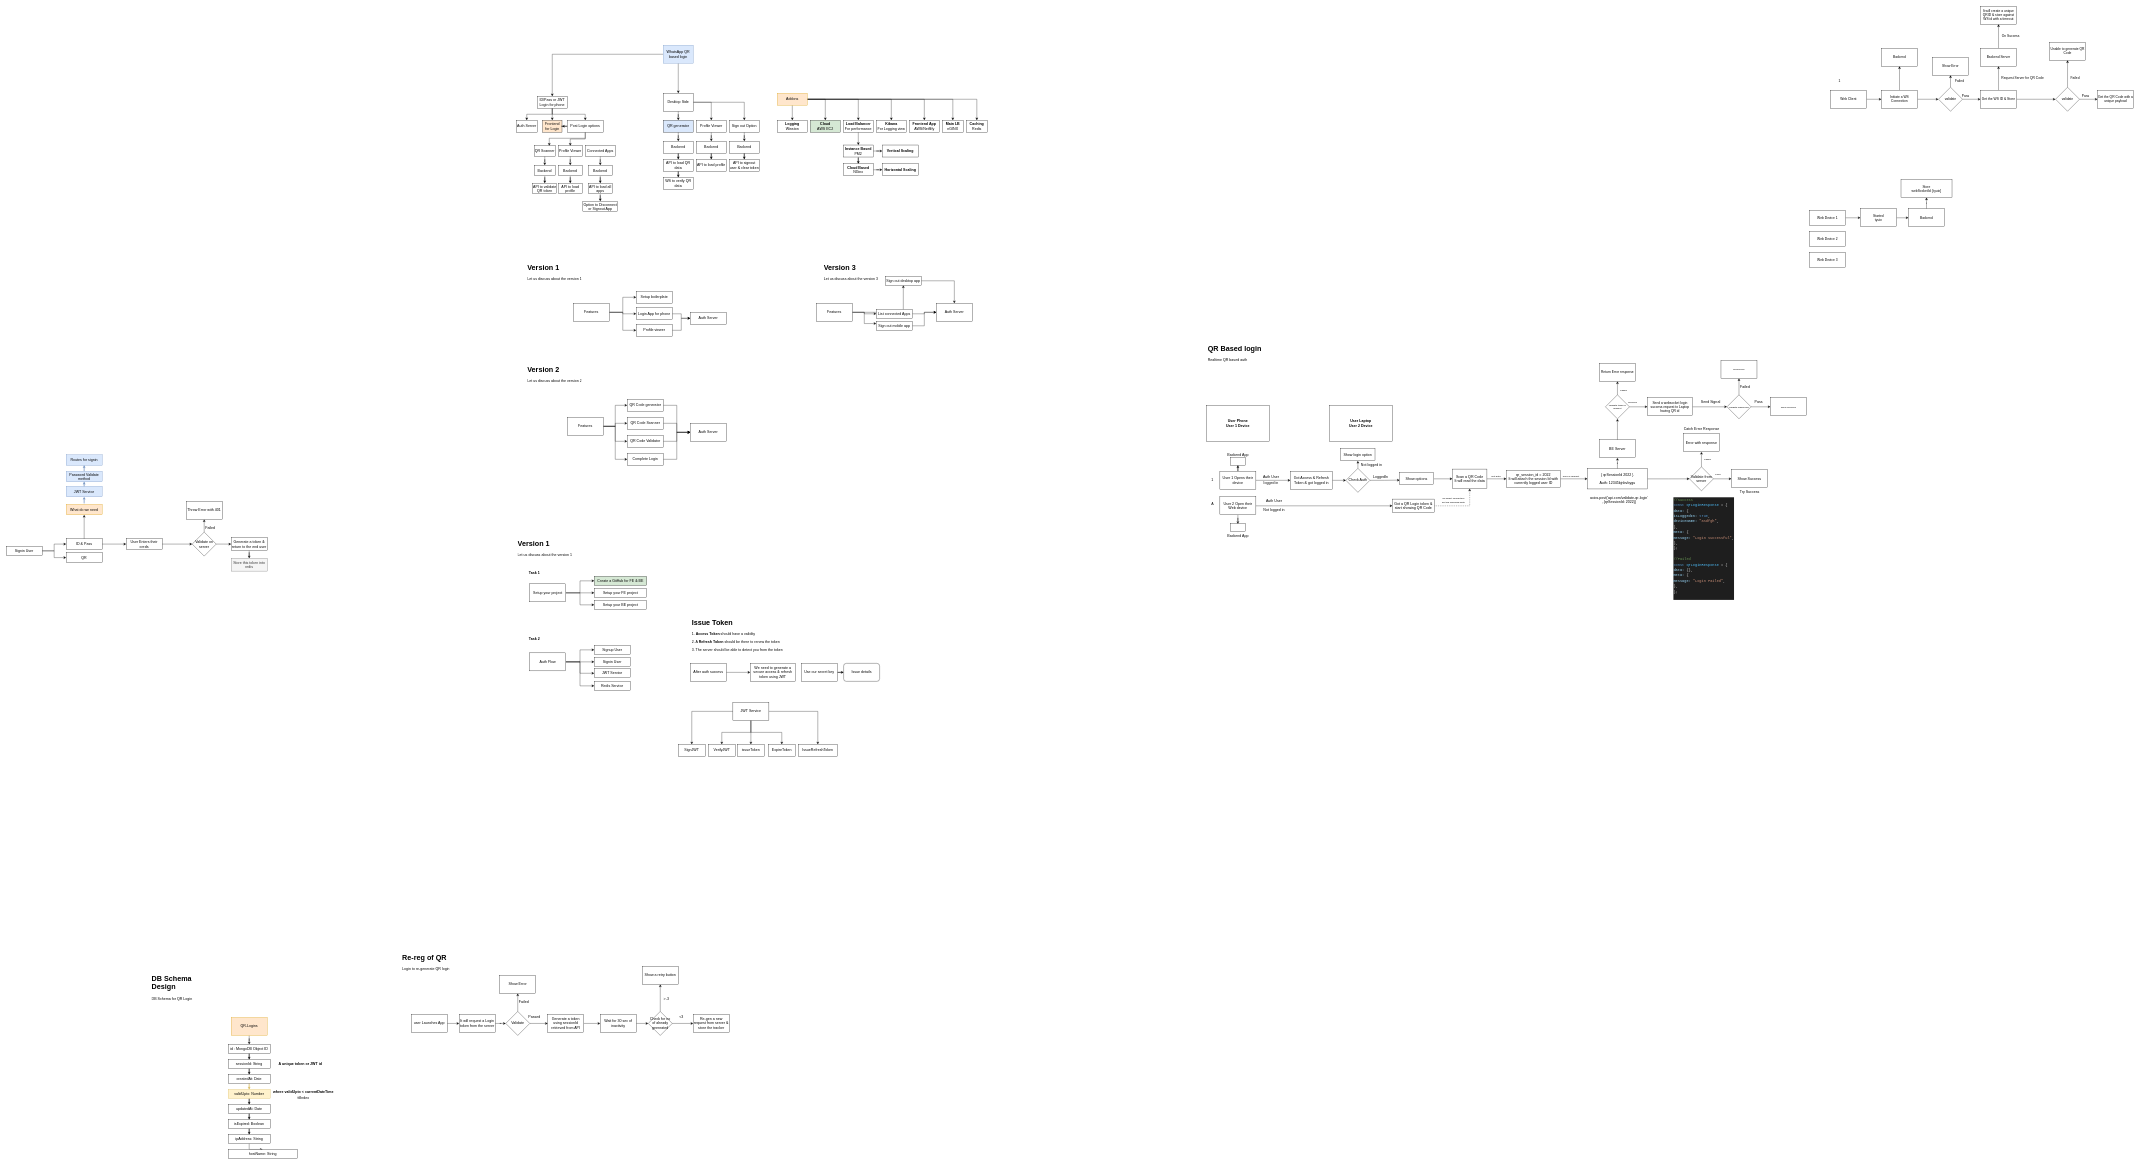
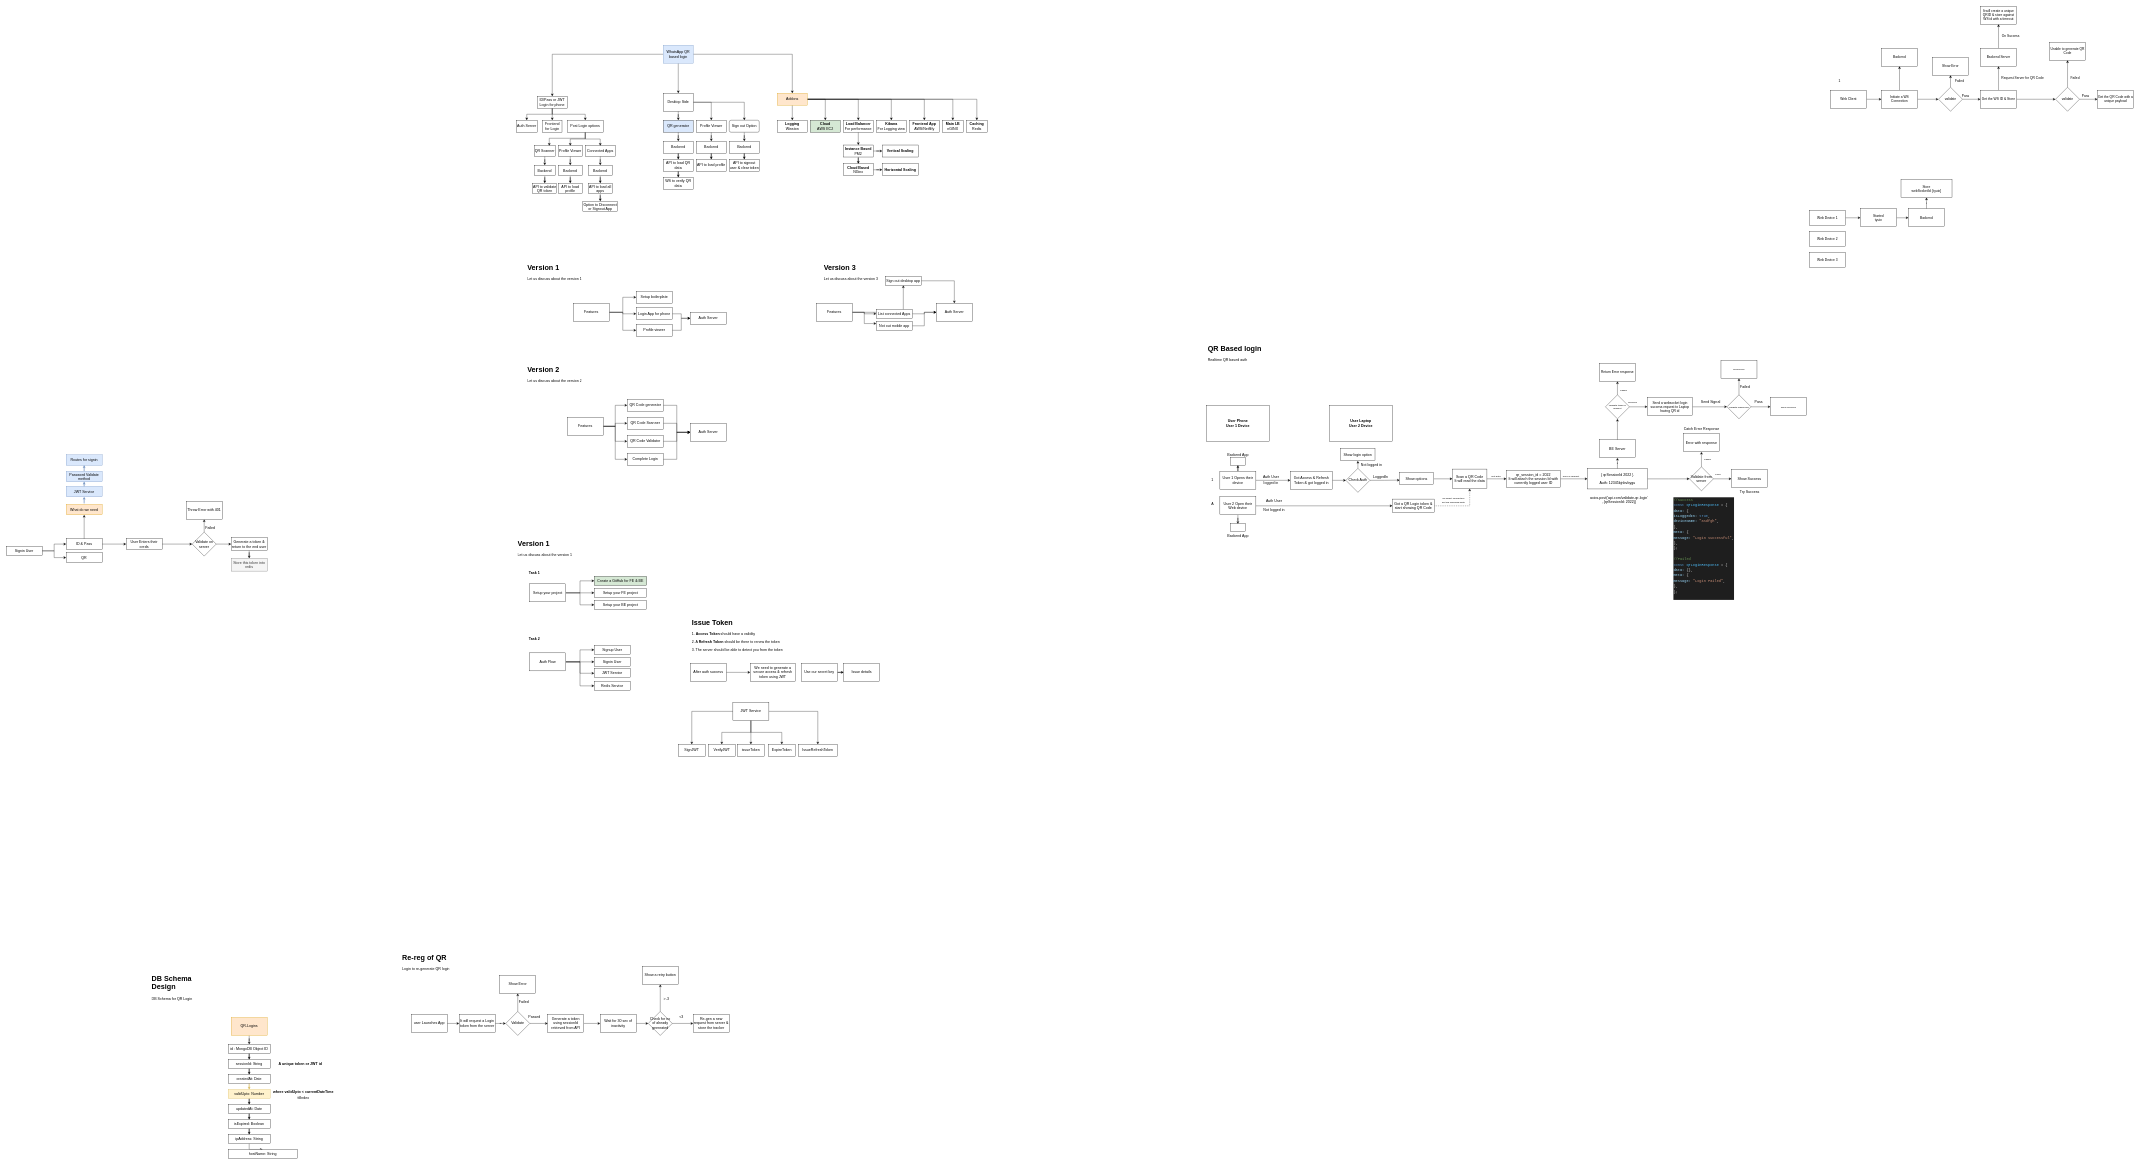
none -> (792, 90)
(552, 126) -> (552, 126)
(563, 126) -> (600, 143)
(744, 126) -> (744, 126)
(894, 326) -> (894, 326)
(861, 672) -> (861, 672)
